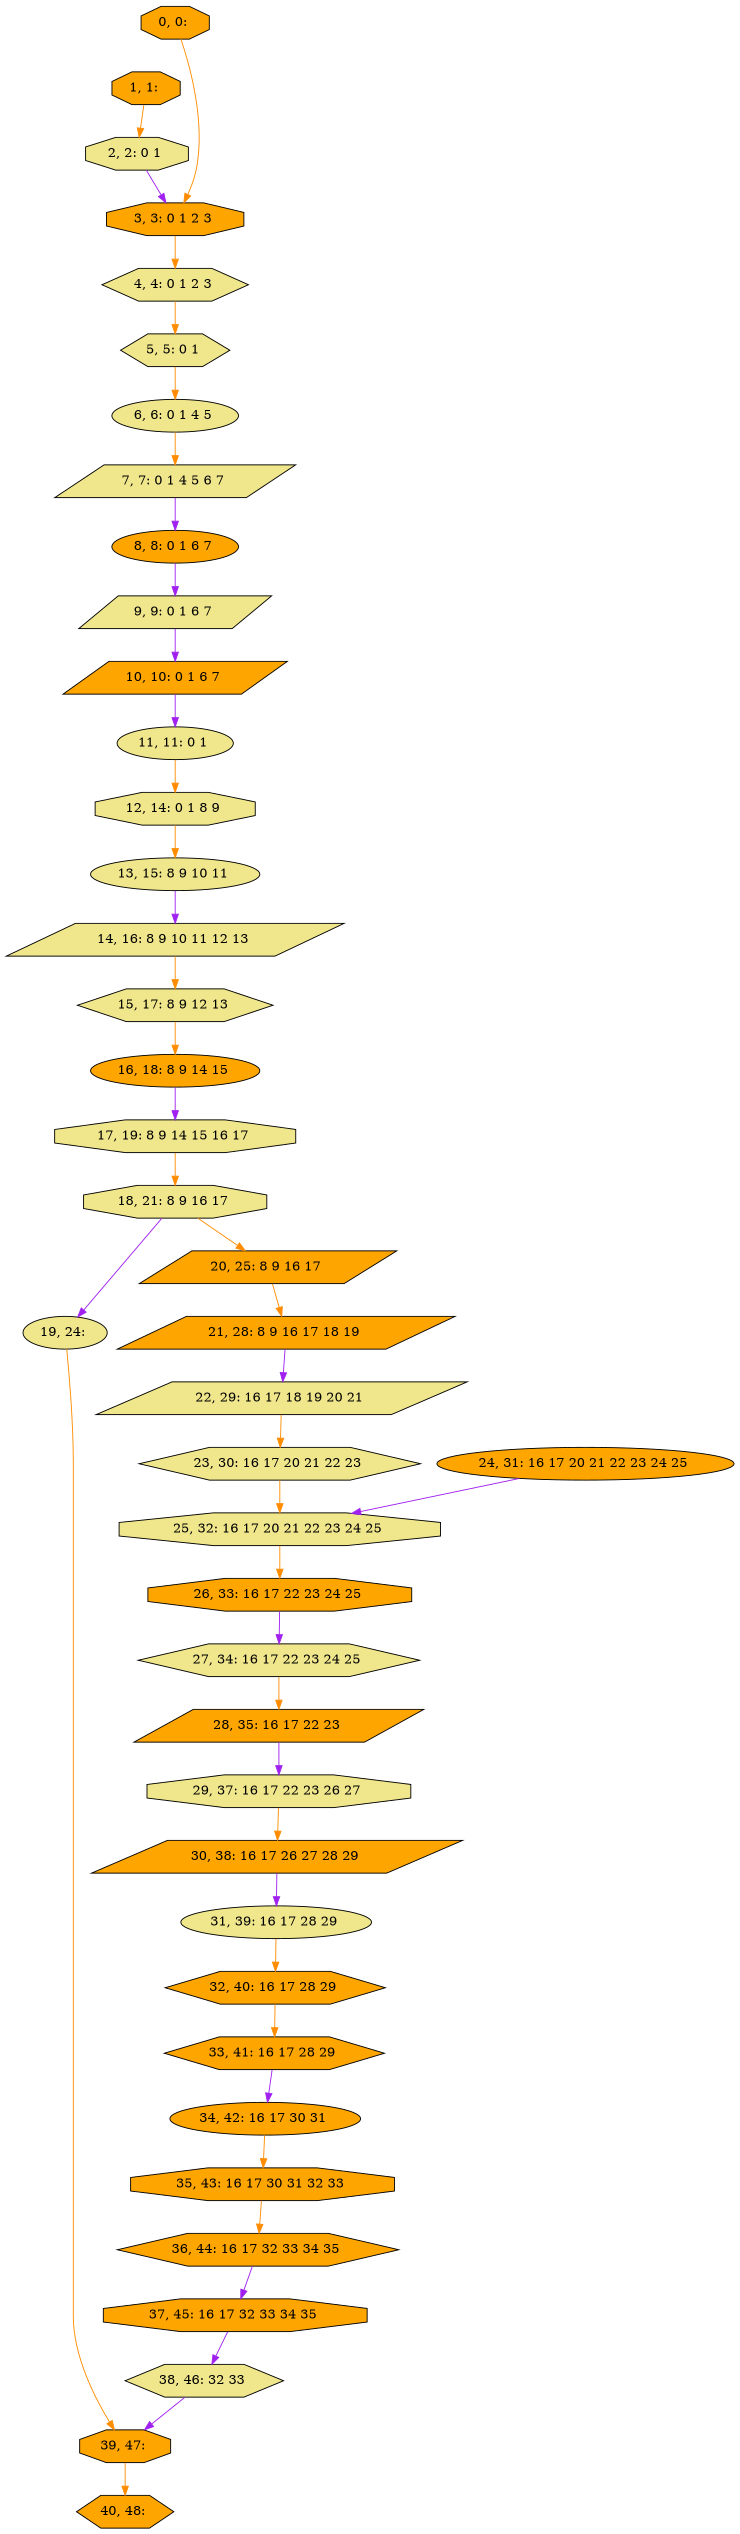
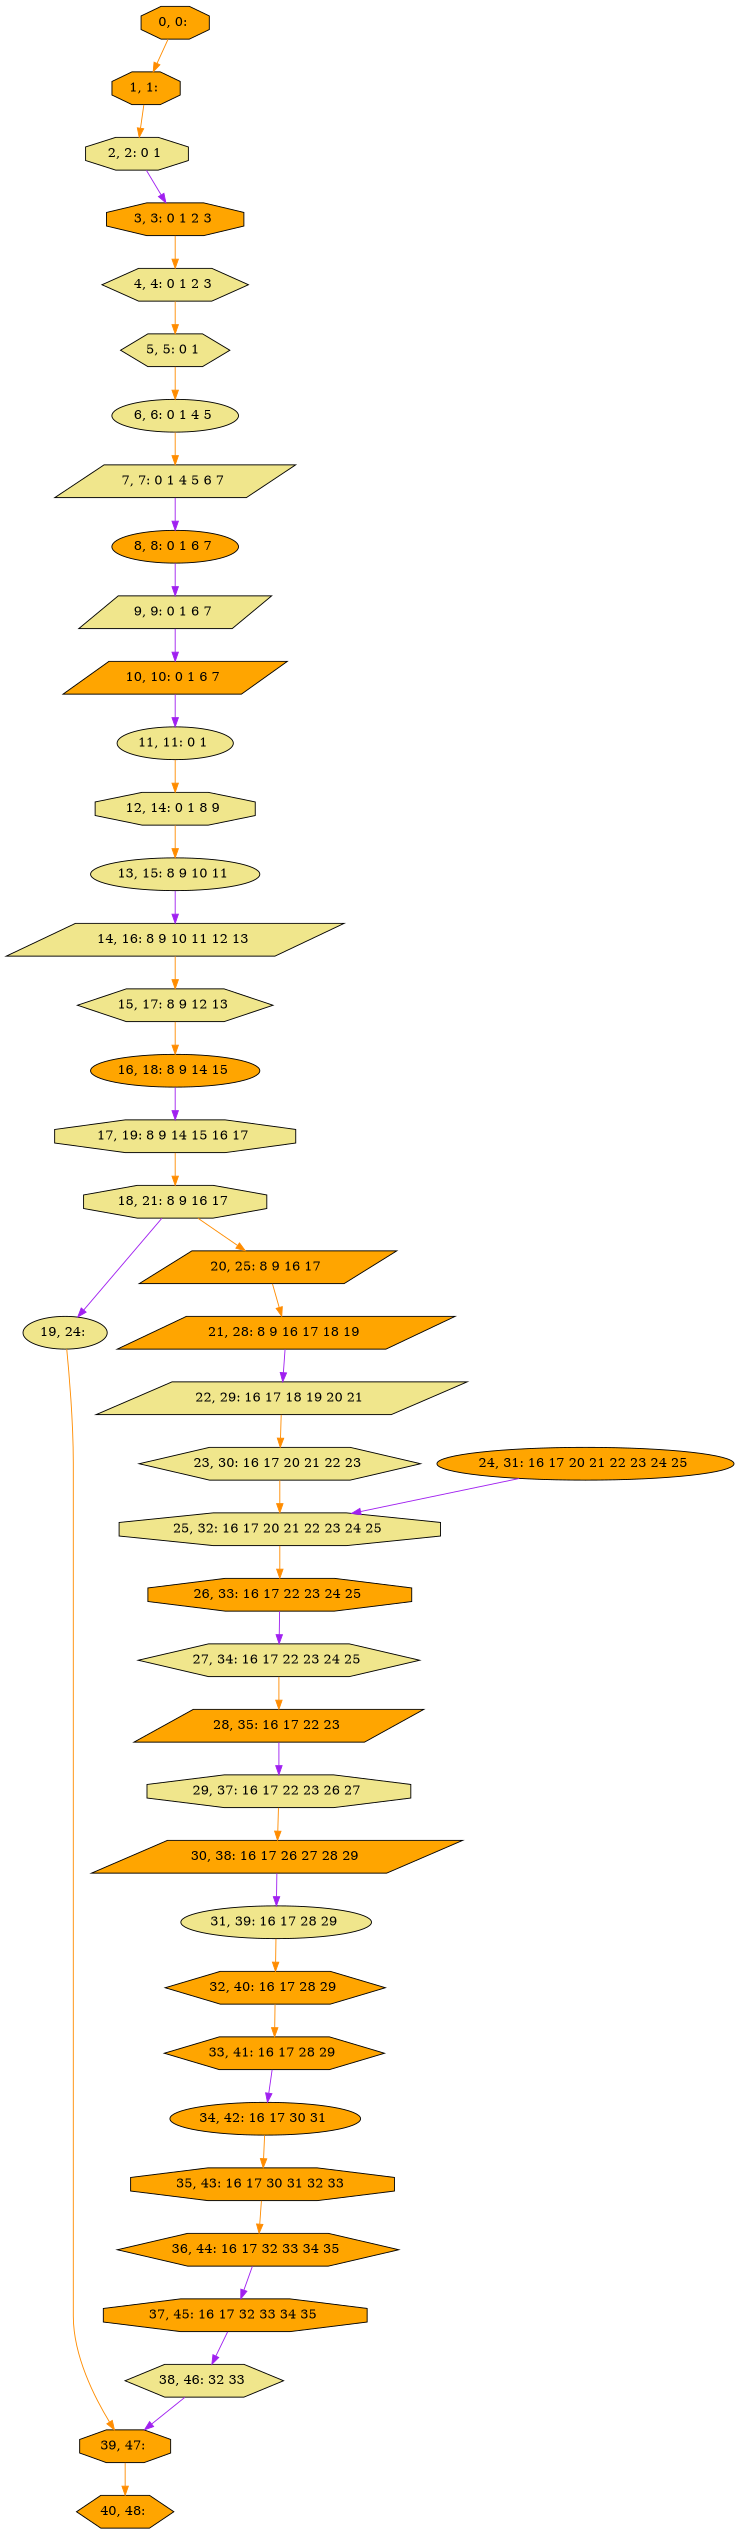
(198, 117) -> (163, 51)
